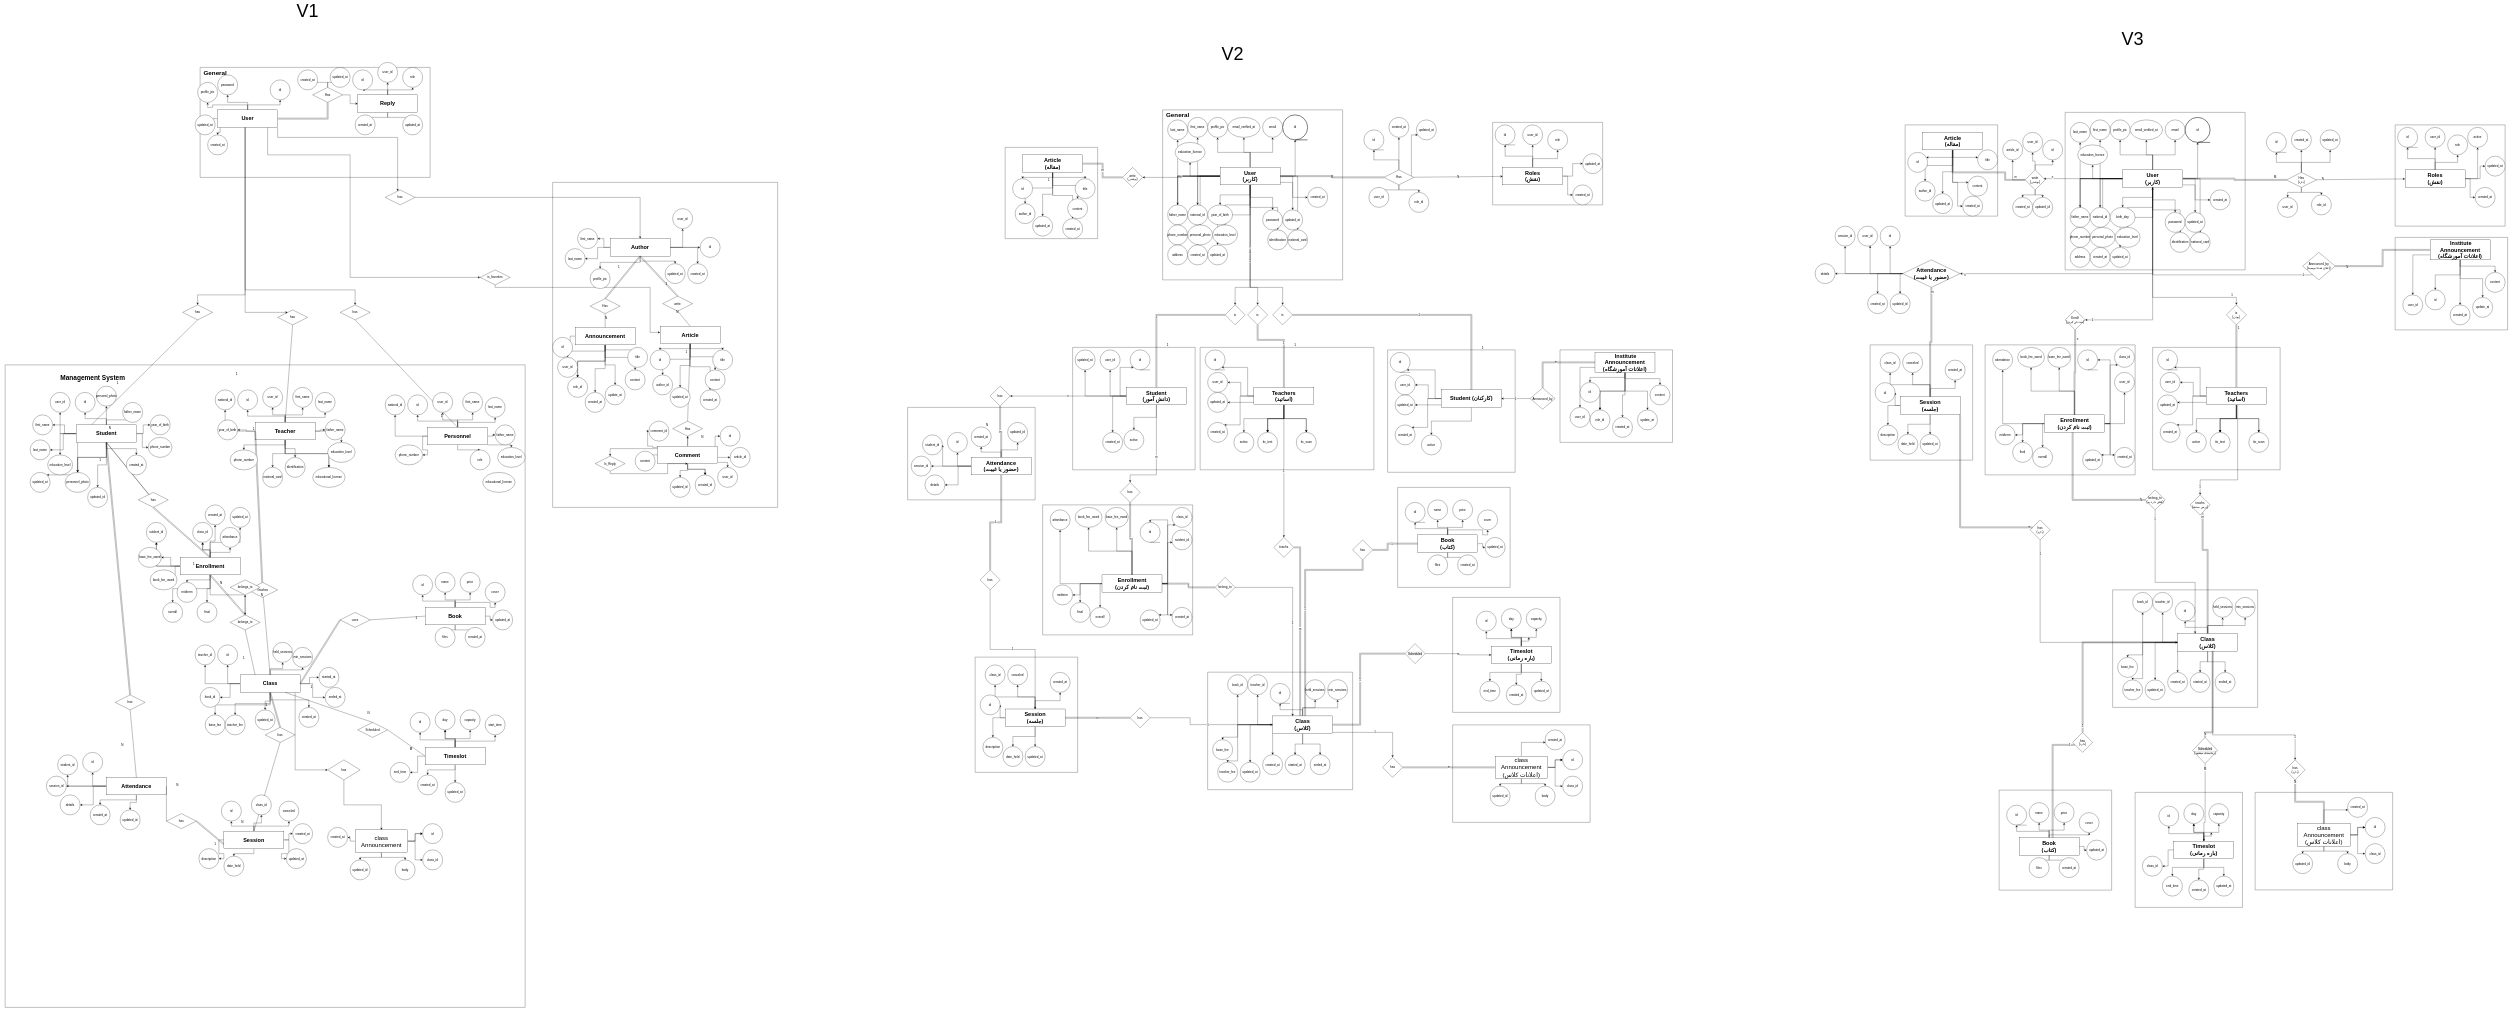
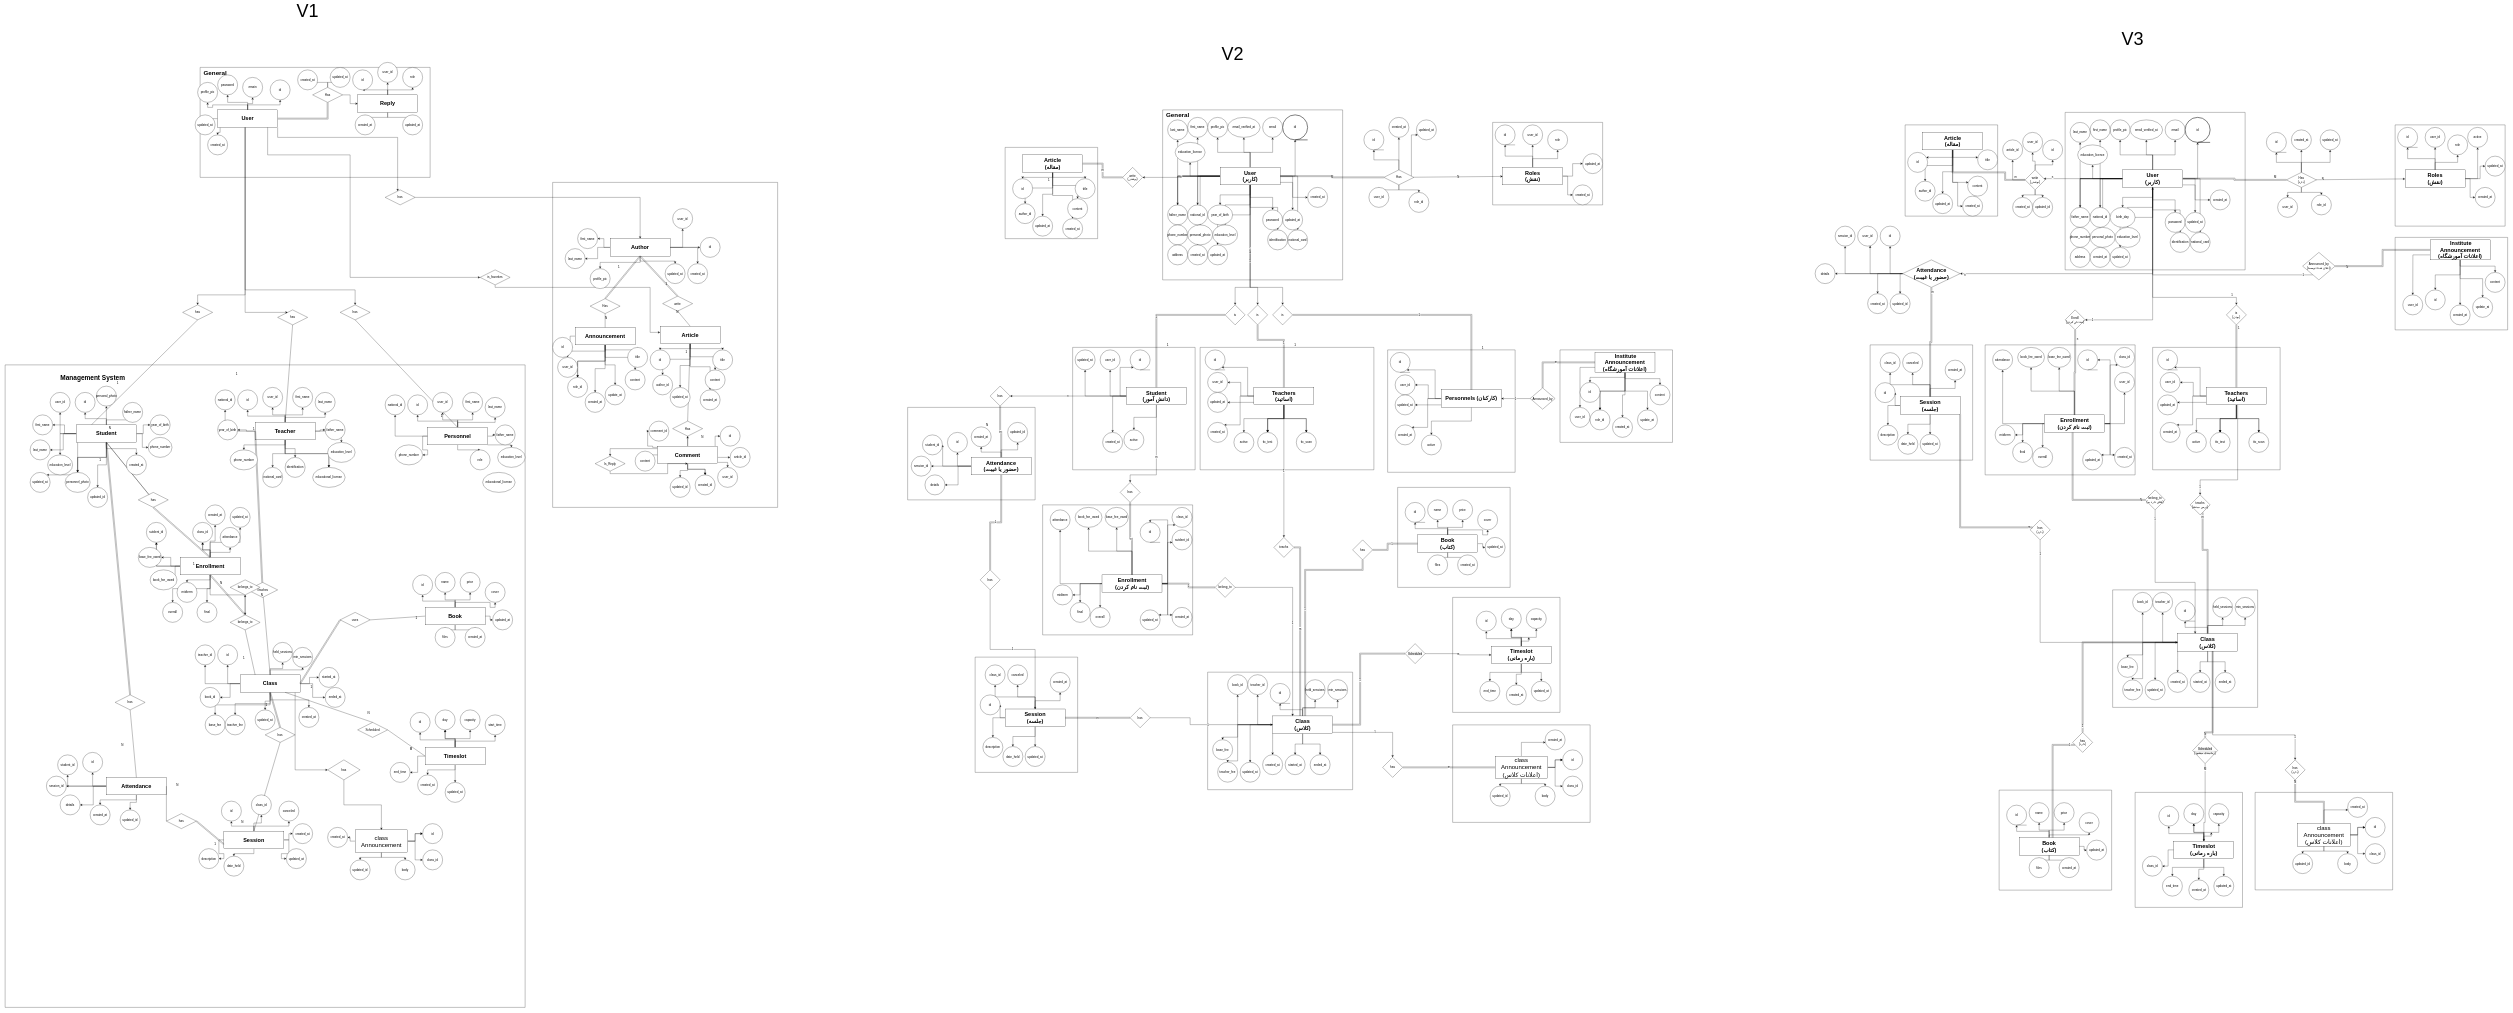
none -> (253, 87)
none -> (253, 100)
(1471, 398) -> (1471, 398)
